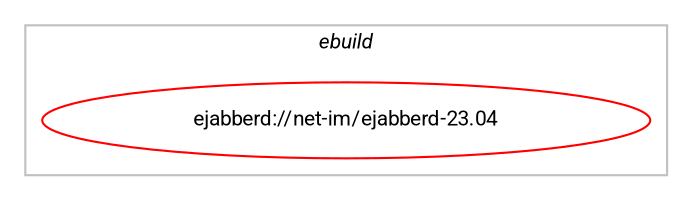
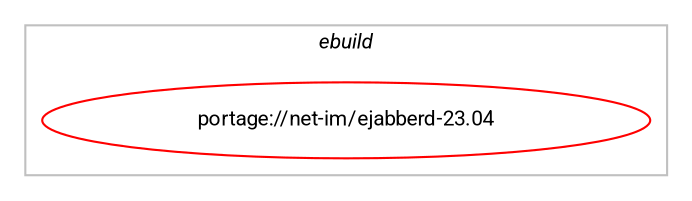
(346, 120) -> (346, 120)
